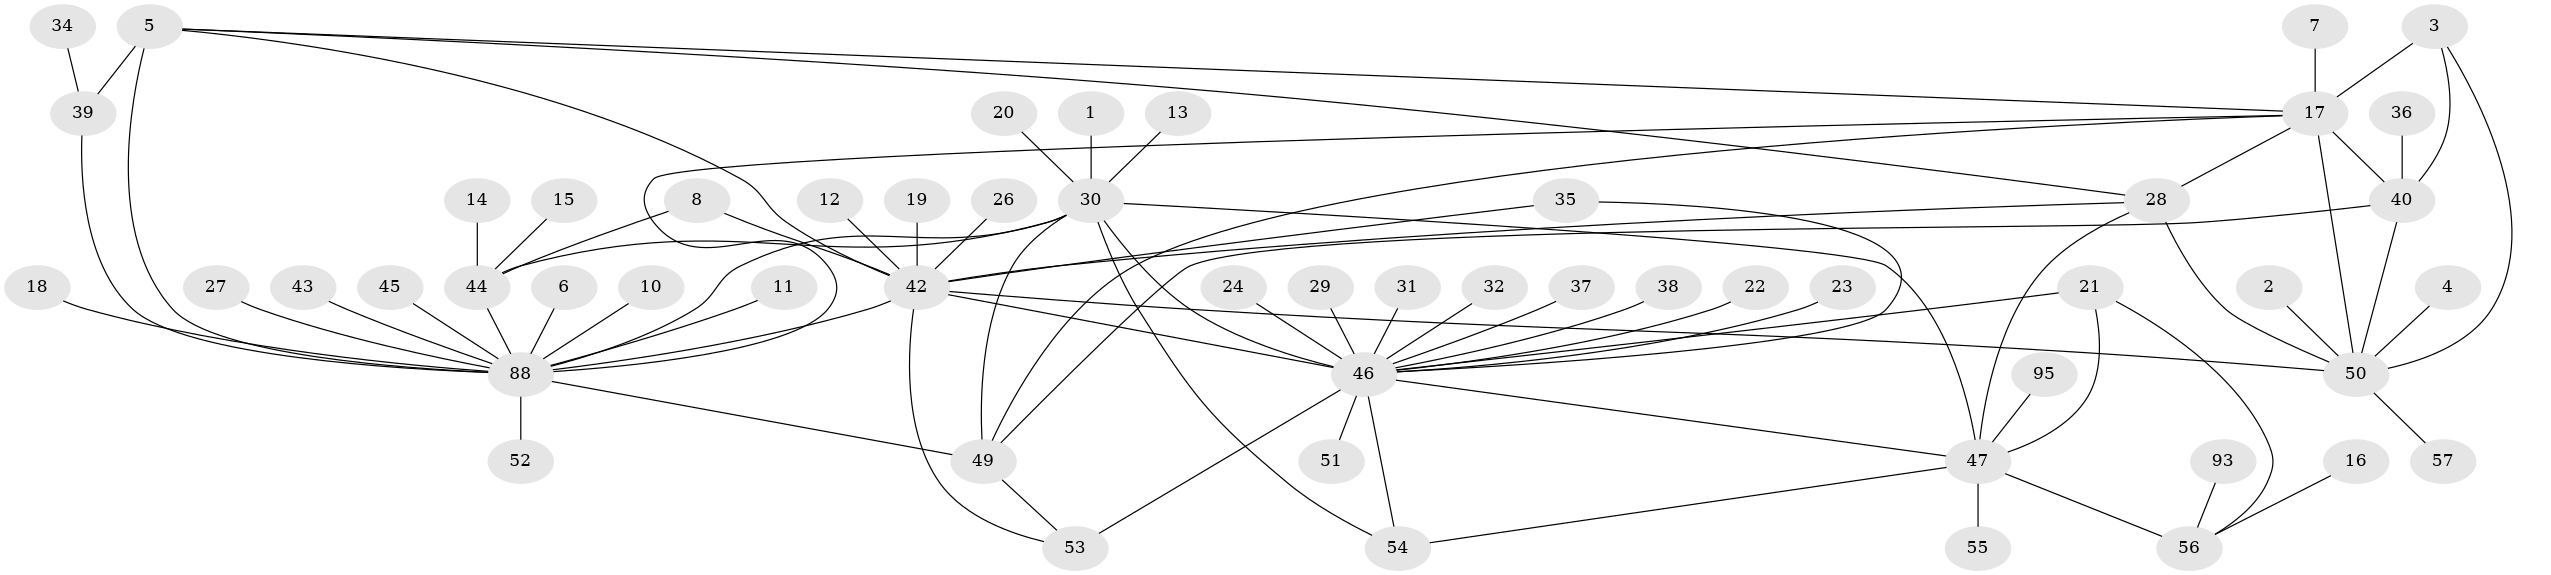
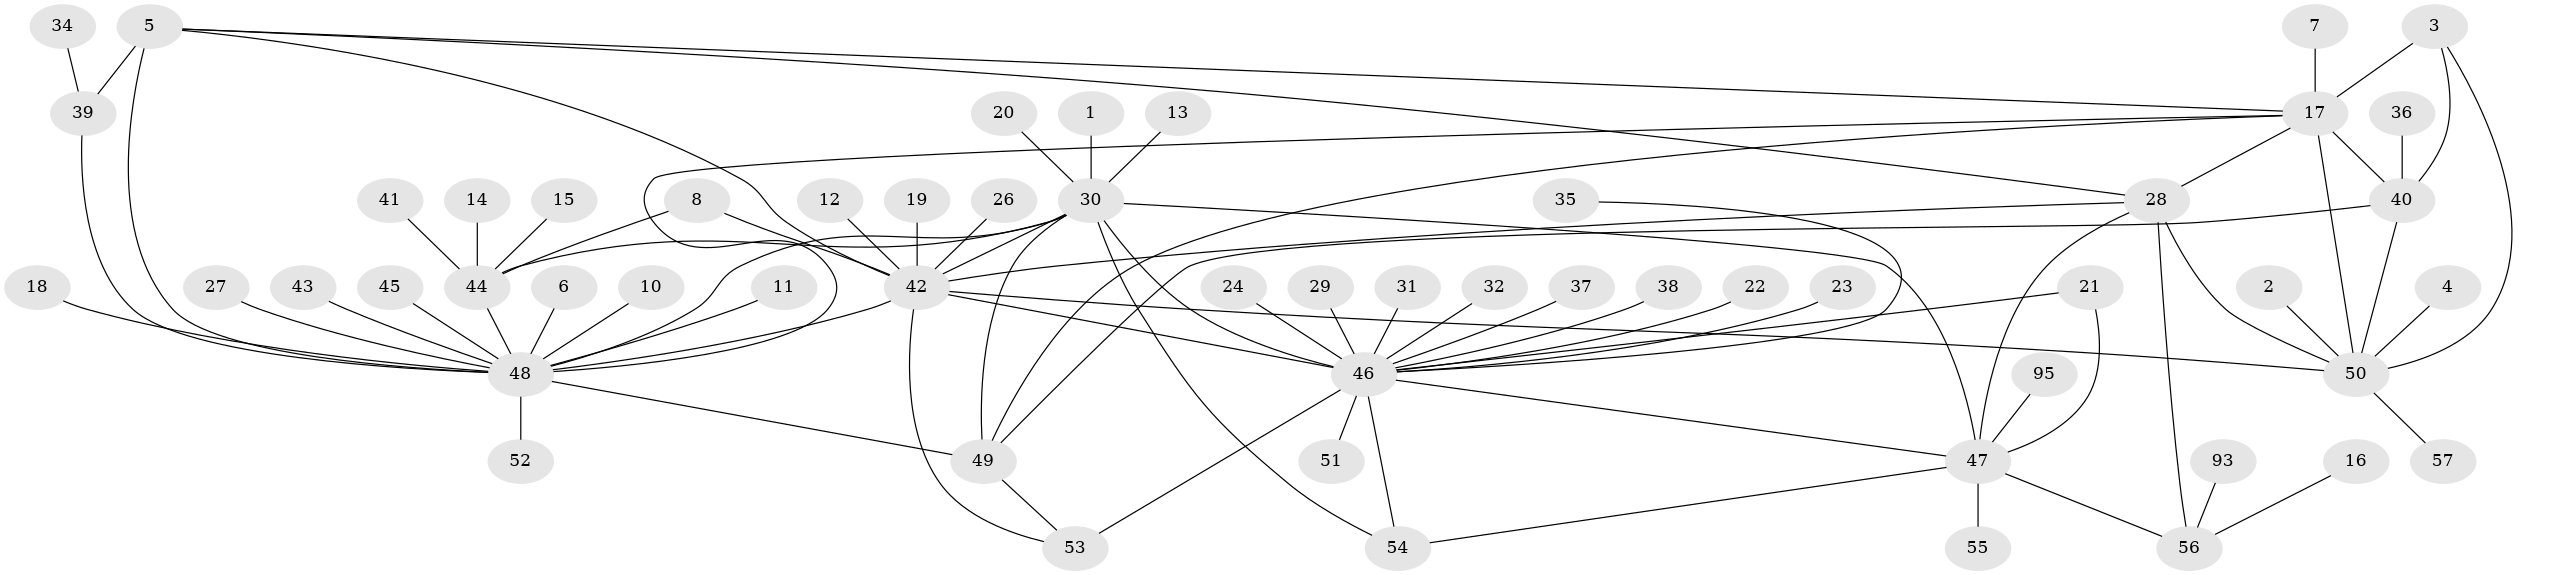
none -> (390, 201)
(1241, 242) -> (1004, 244)
(521, 375) -> (521, 375)
(2243, 402) -> (2169, 375)
